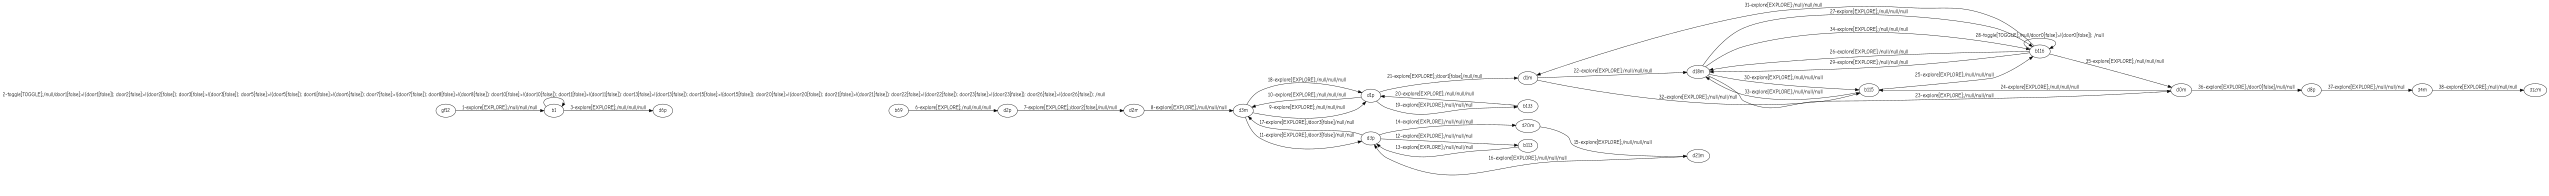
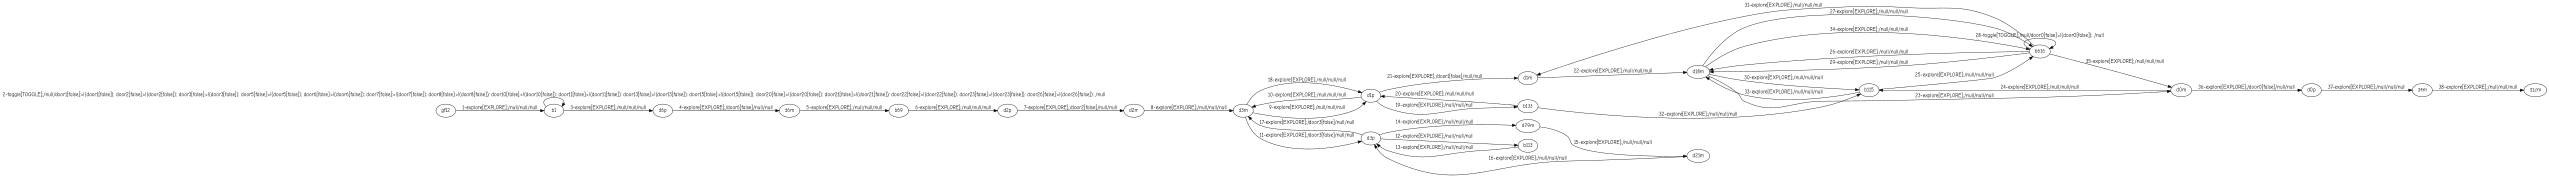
(2040, 52) -> (2040, 52)
(2312, 90) -> (2312, 90)
(1696, 103) -> (1699, 118)
none -> (790, 111)
(1528, 126) -> (1528, 126)
